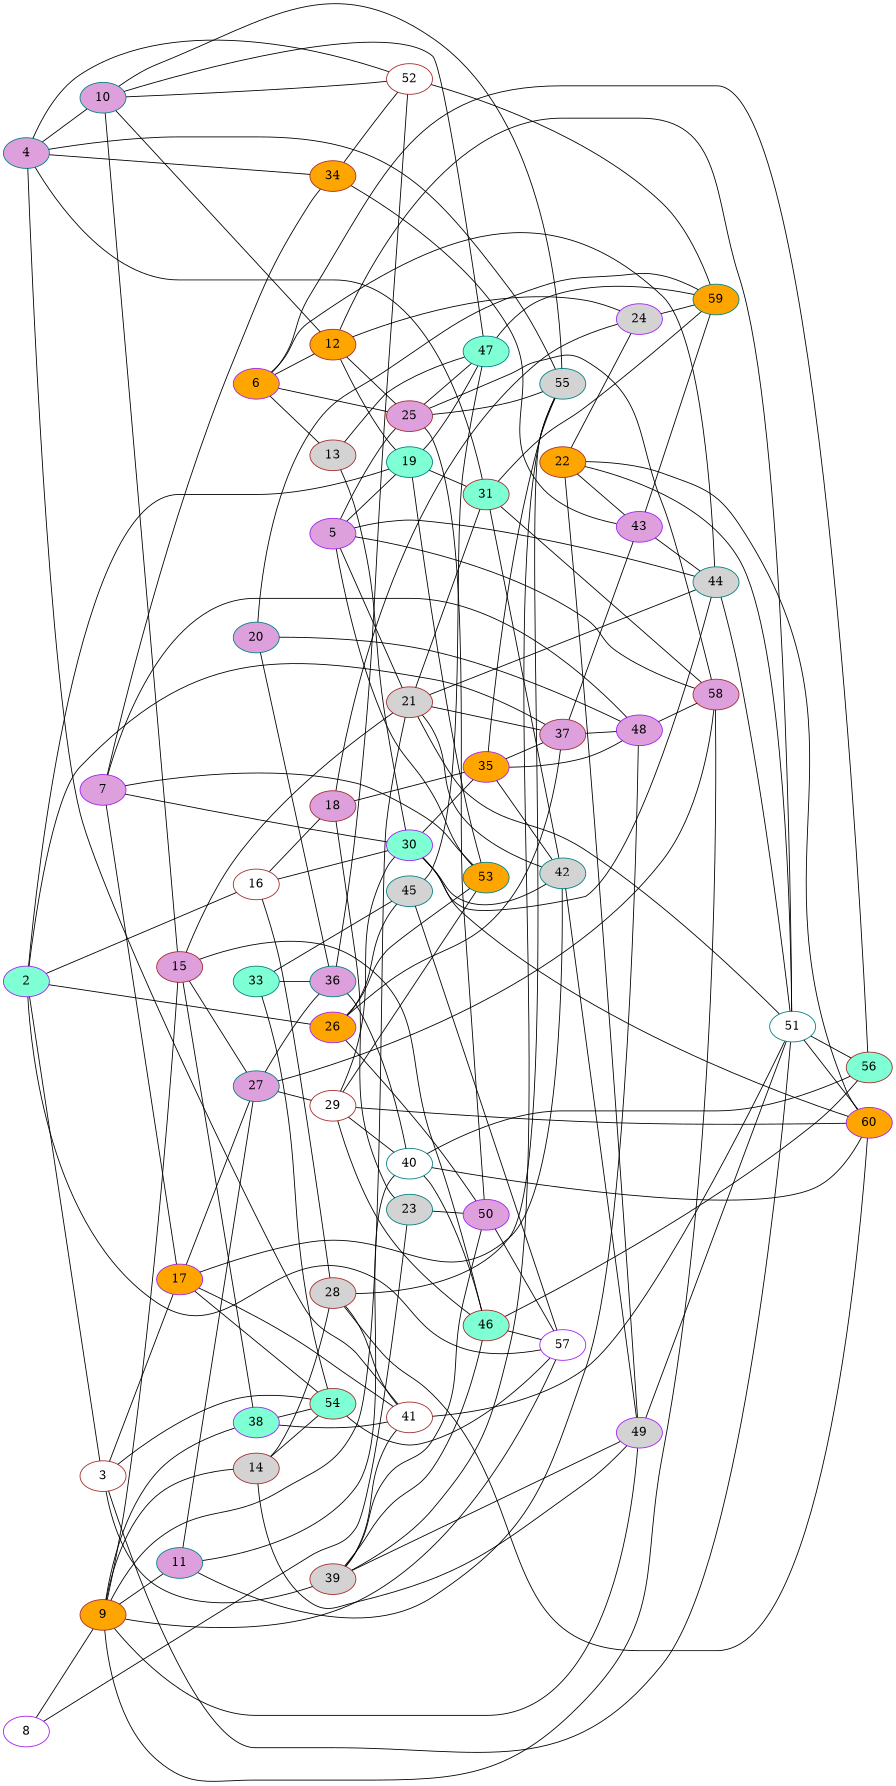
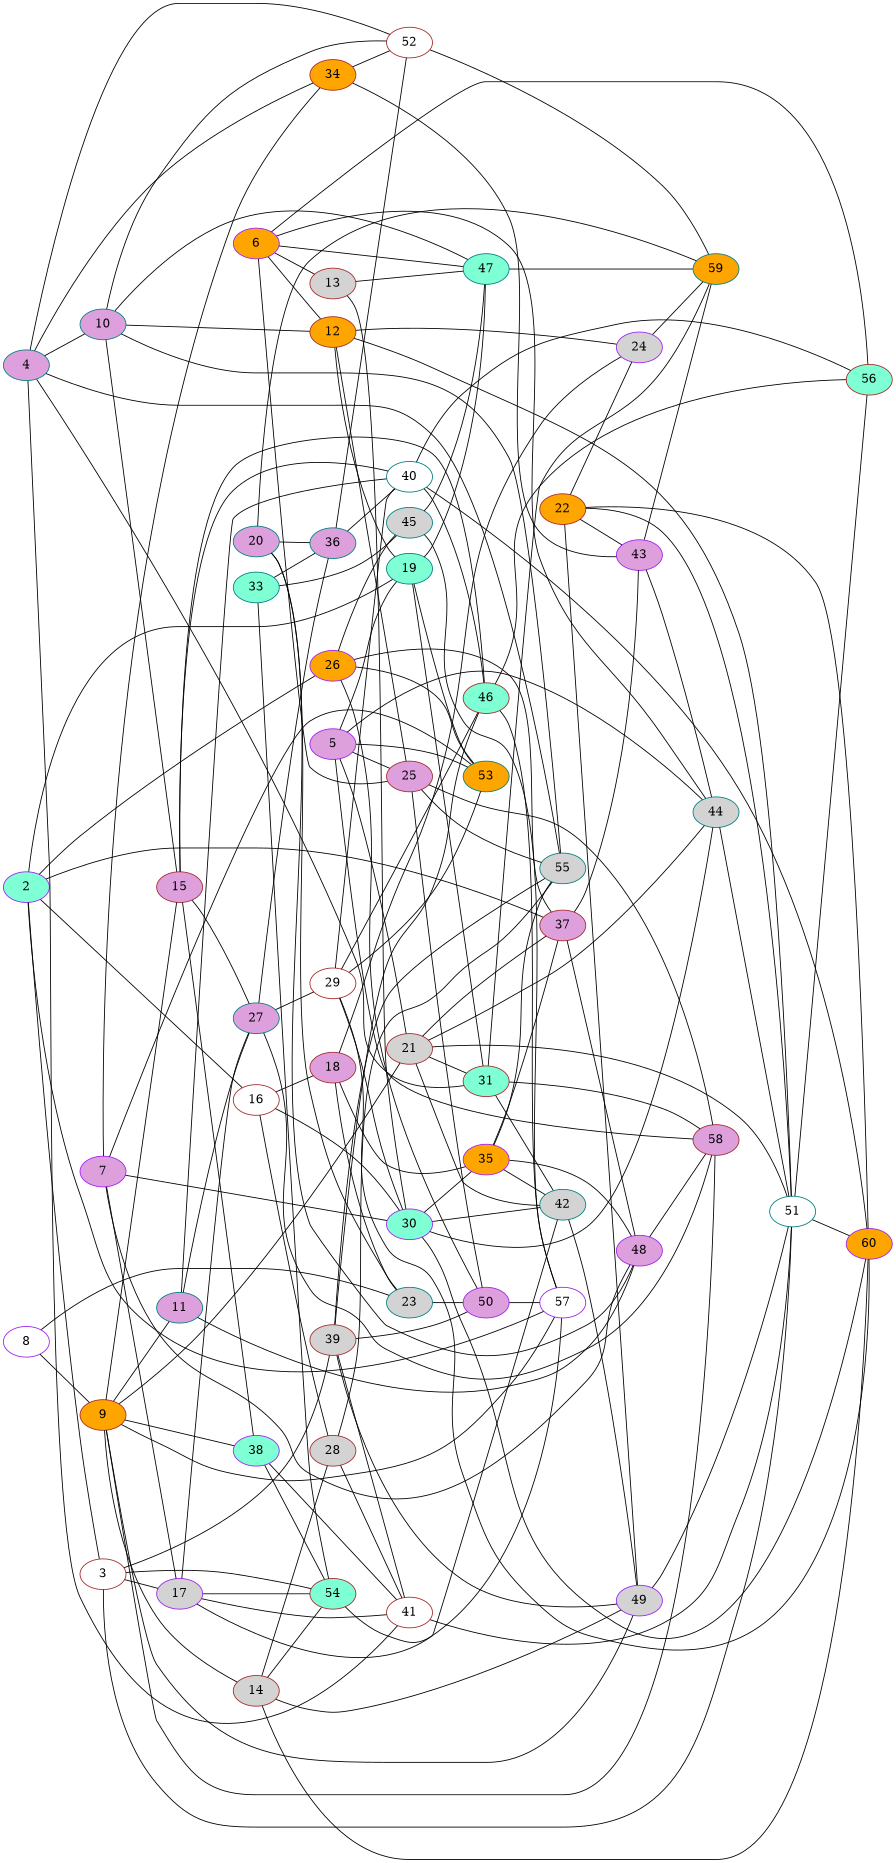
(445, 386) -> (371, 256)
(276, 811) -> (212, 530)
none -> (301, 948)
(180, 1279) -> (180, 1594)
(717, 1651) -> (763, 1832)
